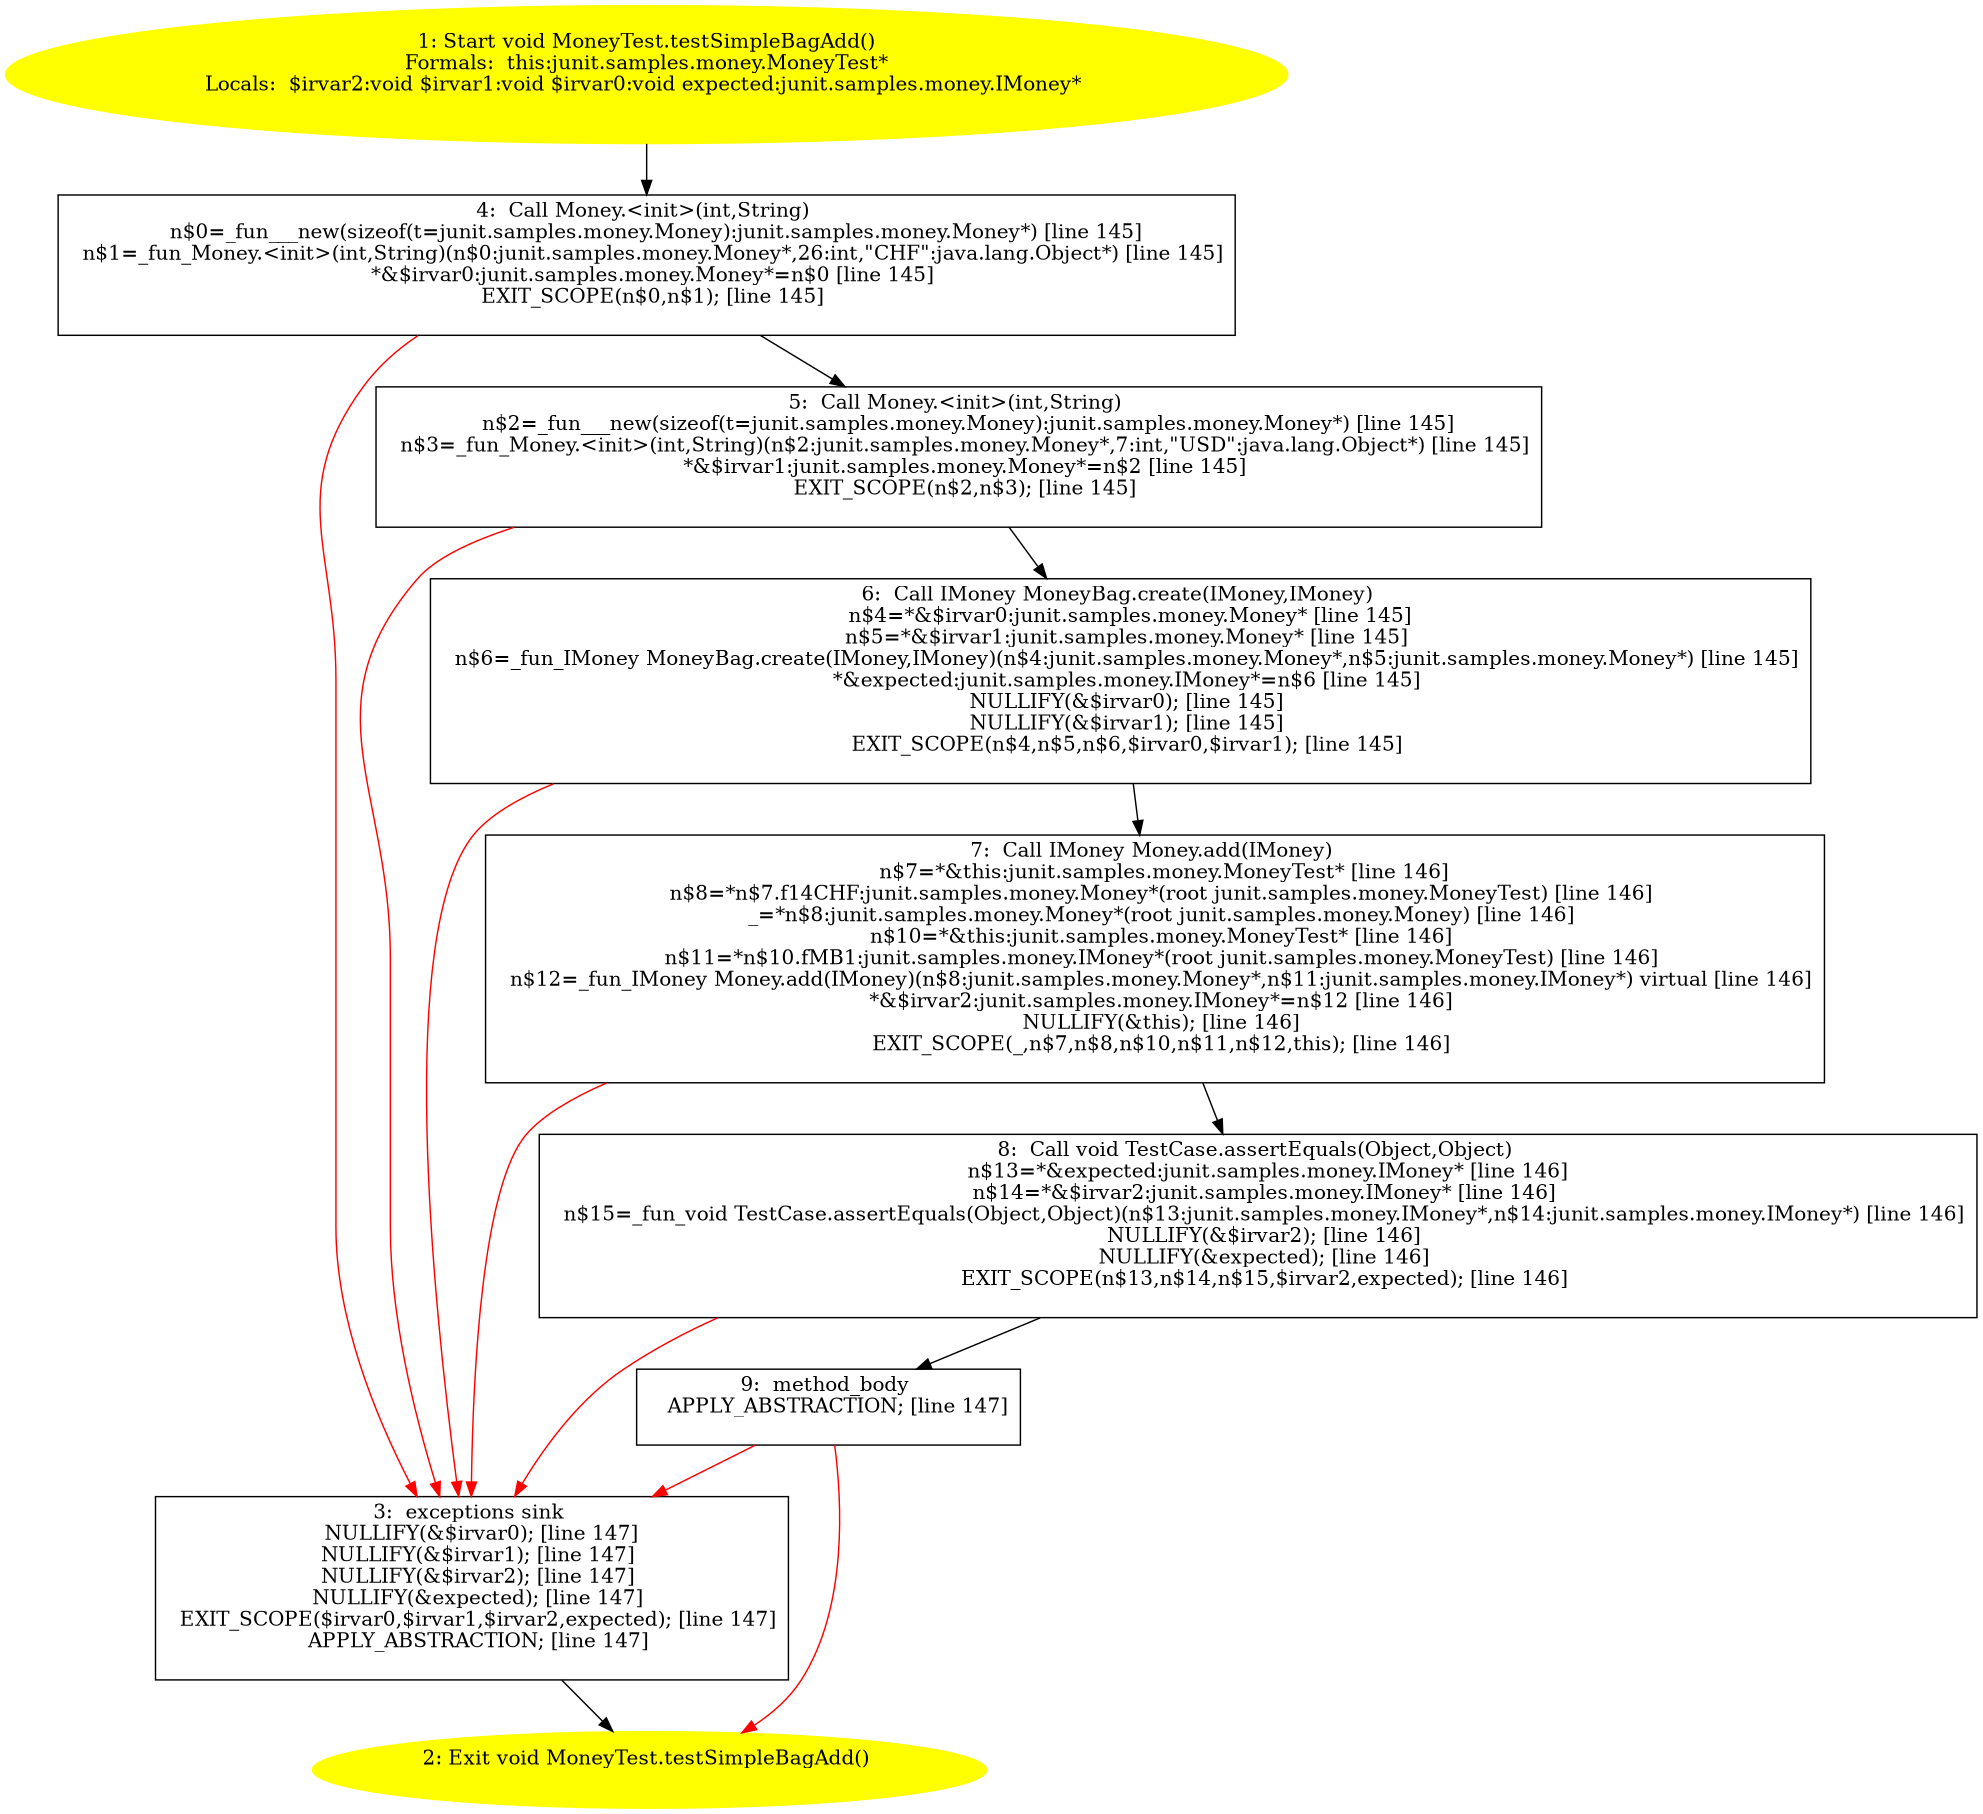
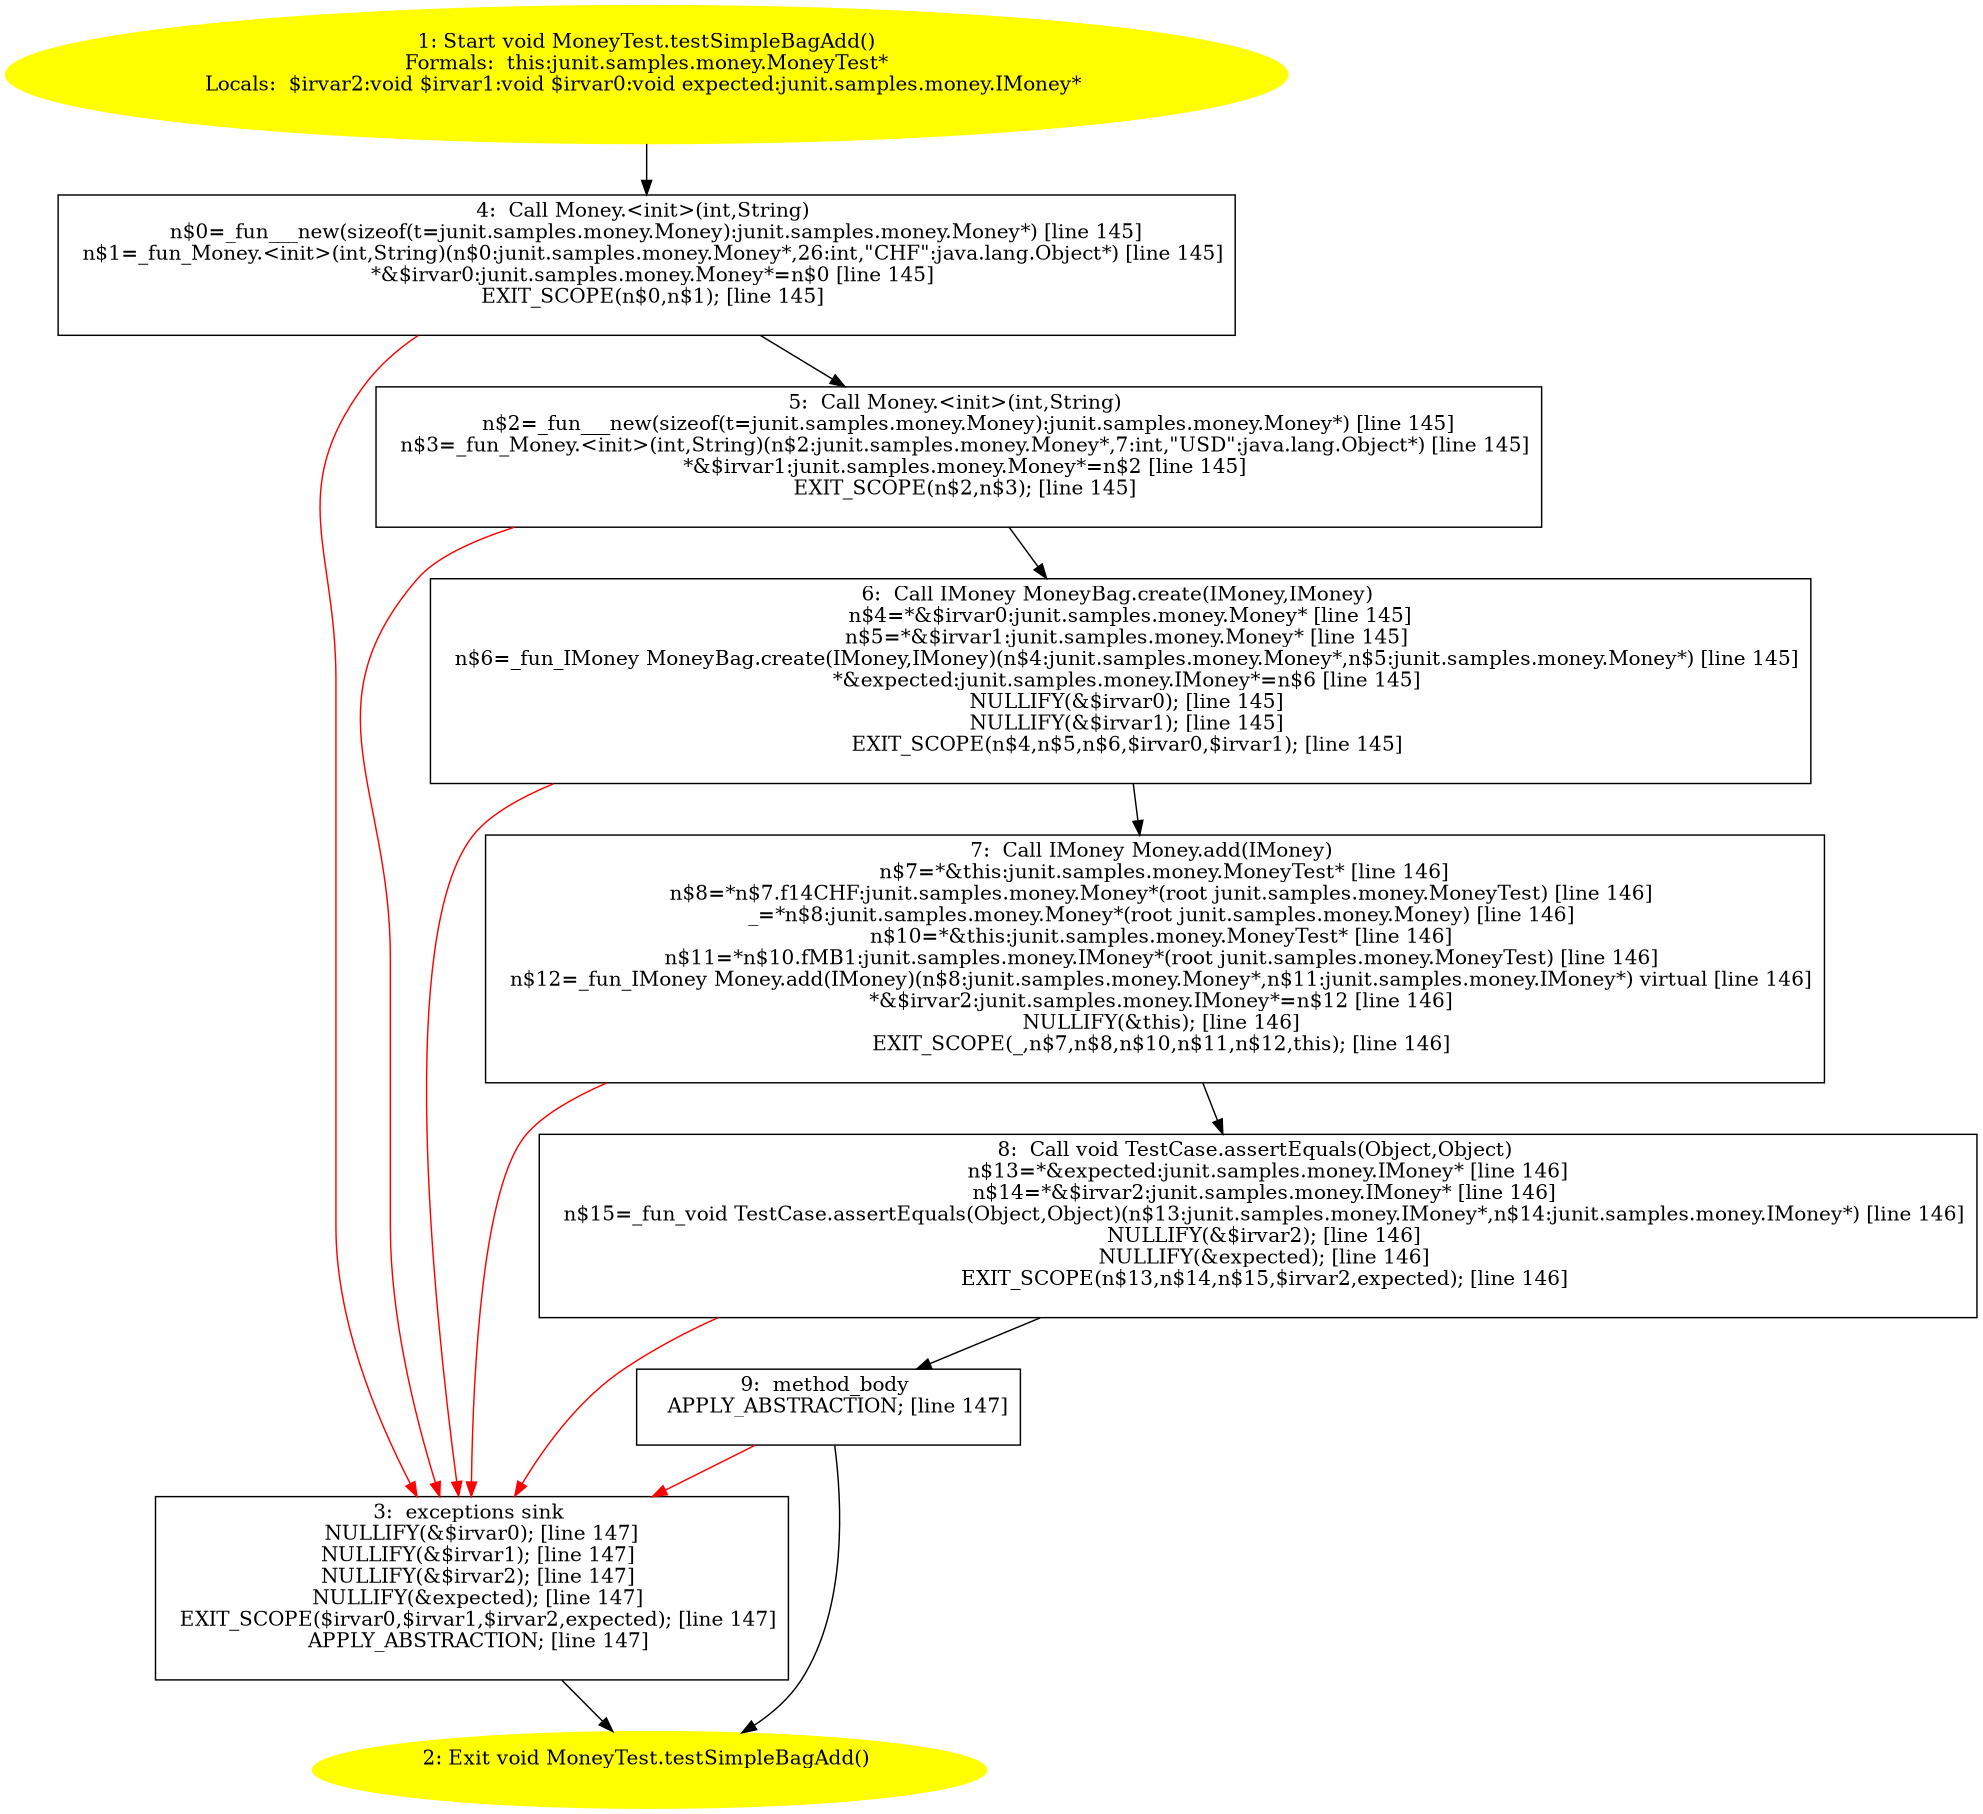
(832, 1598) -> (832, 1598)
